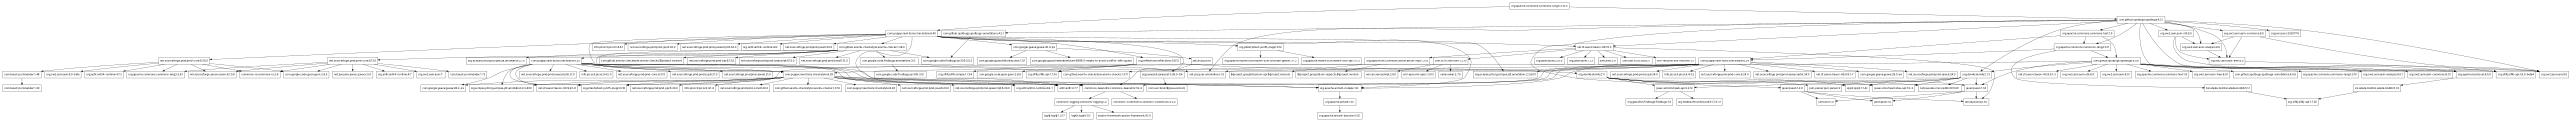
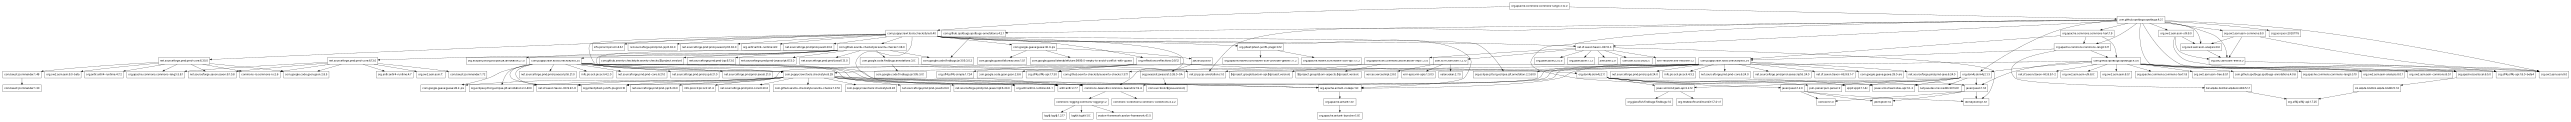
(353, 75) -> none
